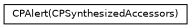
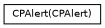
(96, 14) -> (52, 14)
